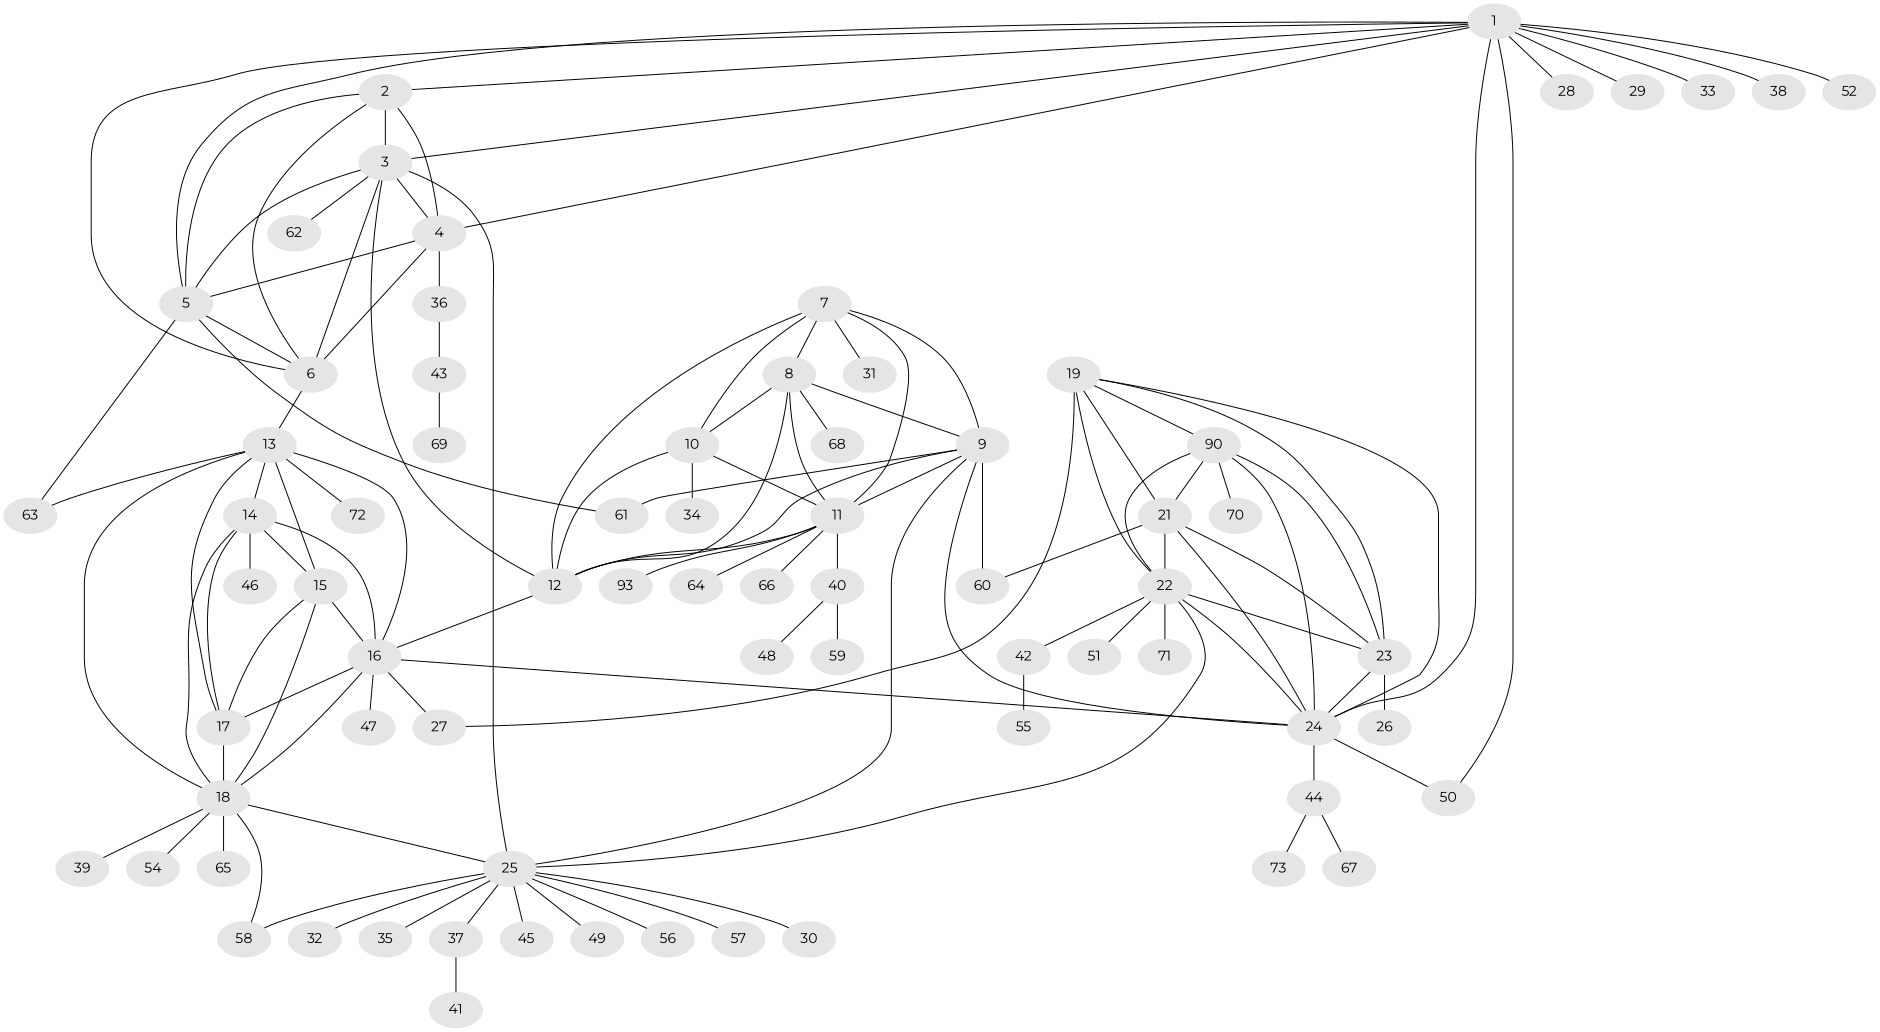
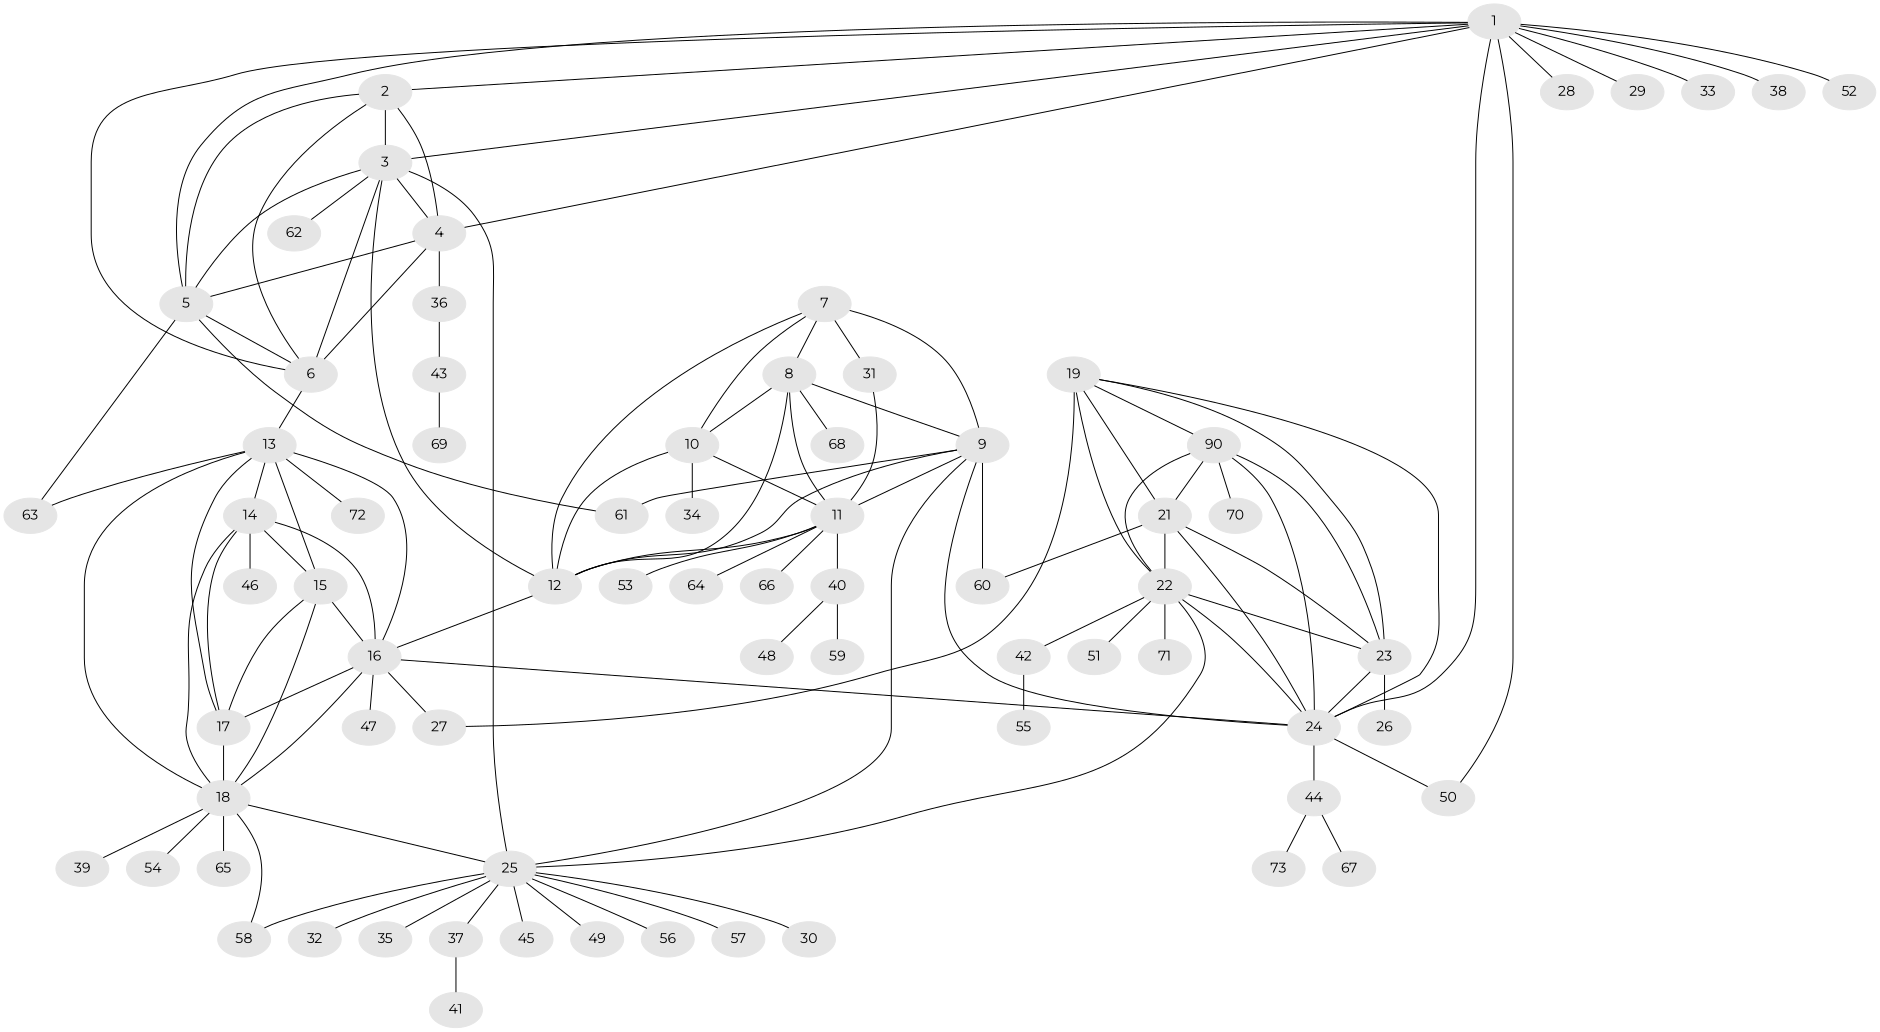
(906, 400) -> (876, 449)
(626, 586) -> (626, 586)
